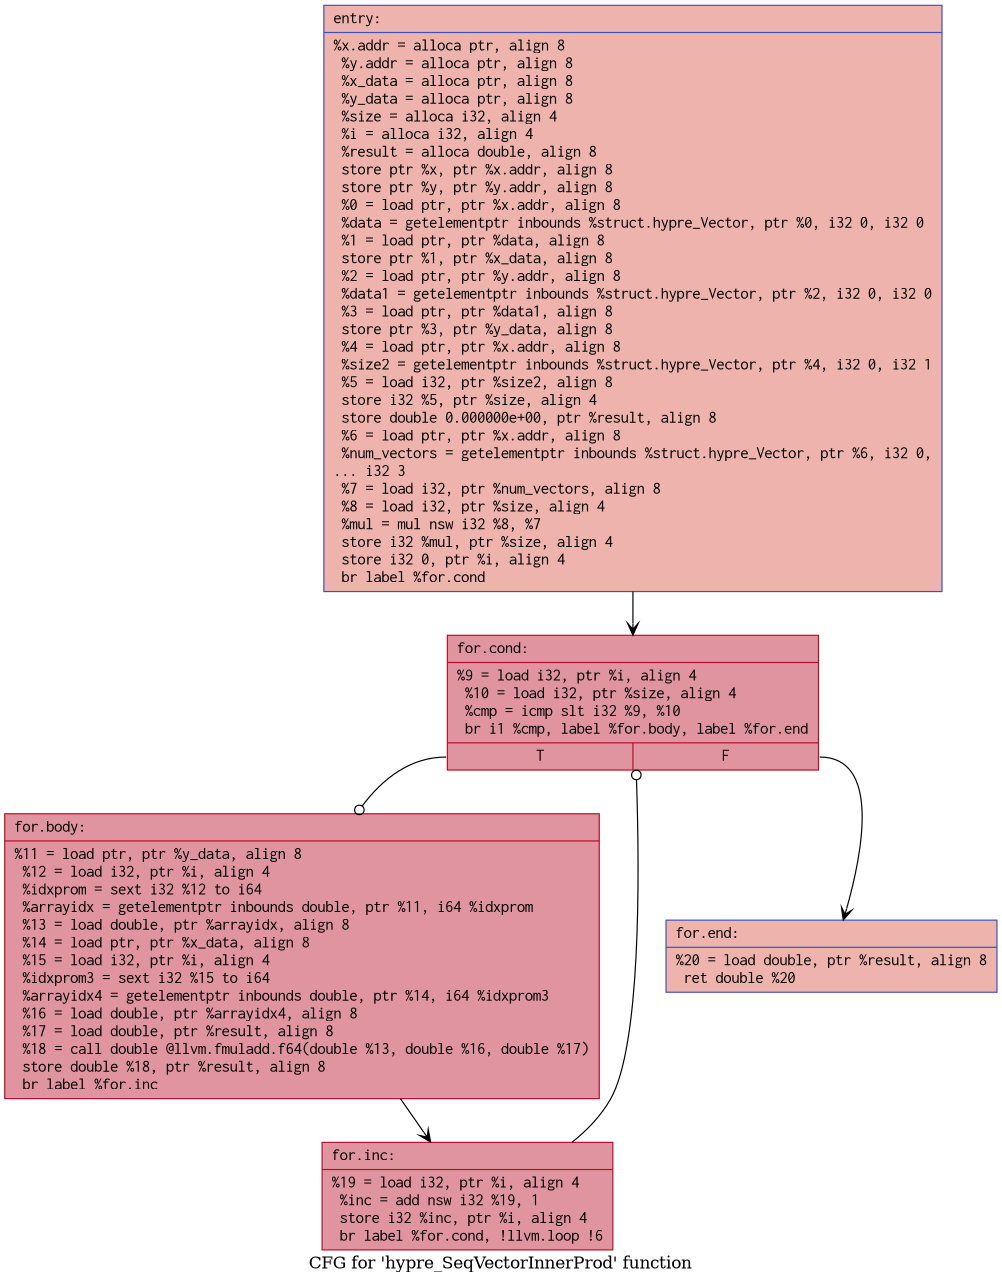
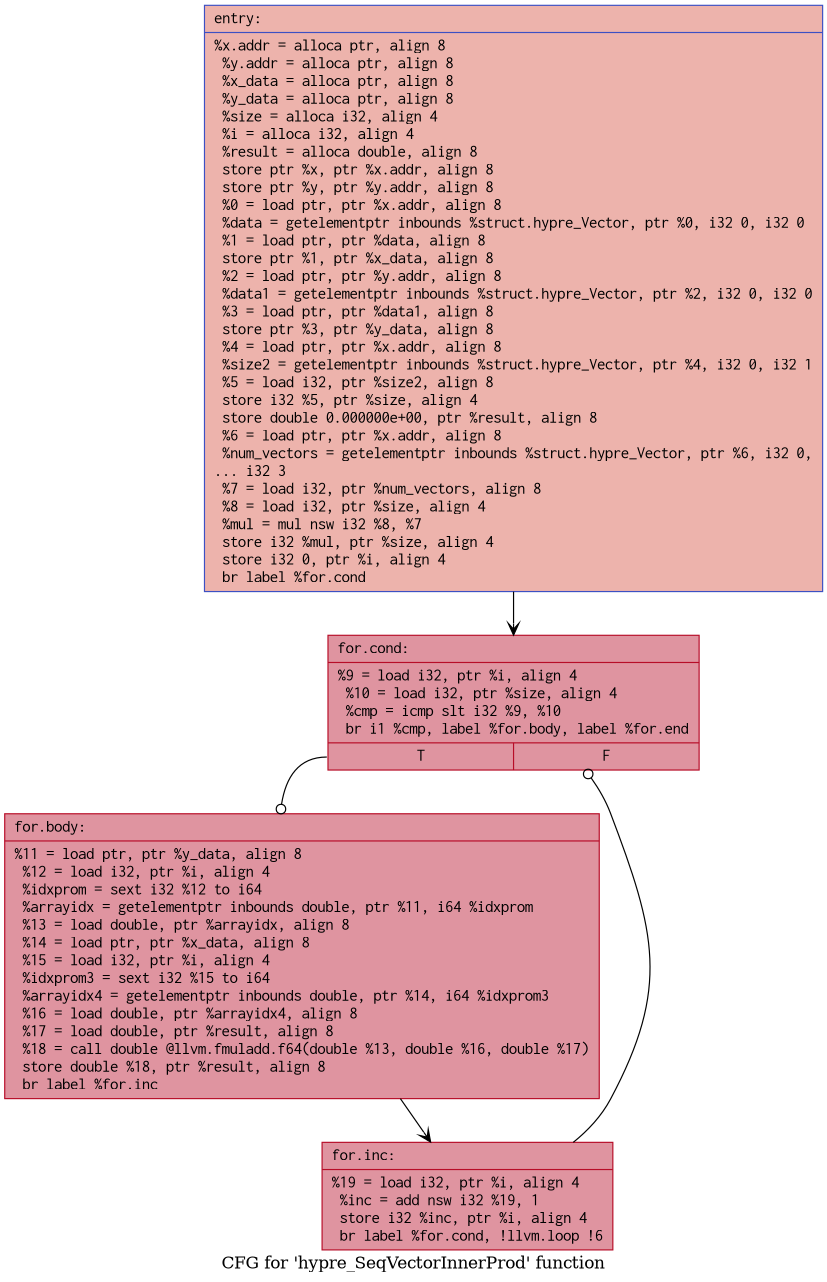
(831, 956) -> none
